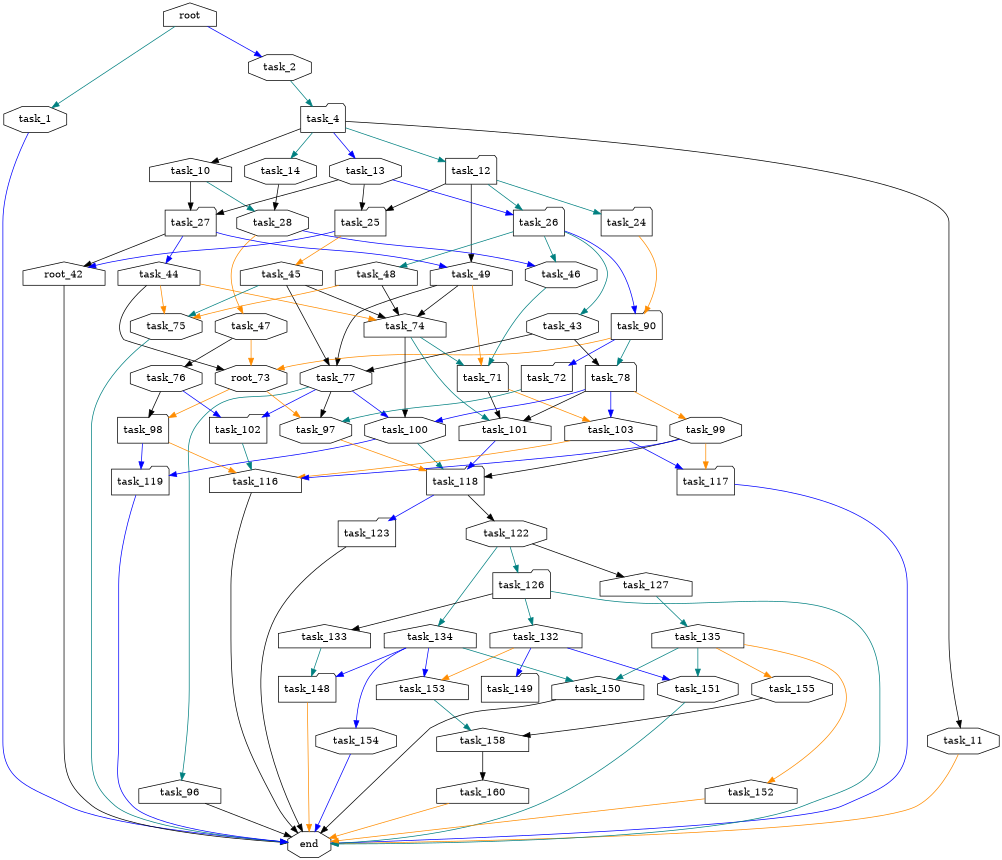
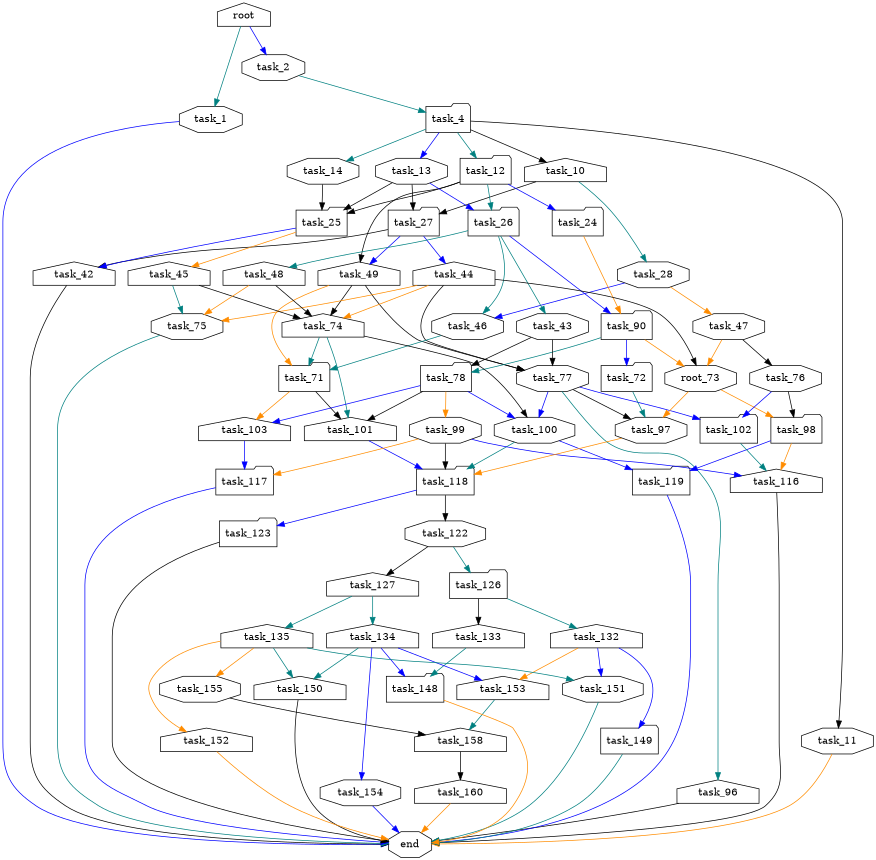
(277, 192) -> (322, 194)
(545, 196) -> (528, 195)
(64, 275) -> (74, 275)
(306, 322) -> (422, 334)
(445, 460) -> none
(470, 583) -> (373, 607)
(839, 793) -> (548, 819)
